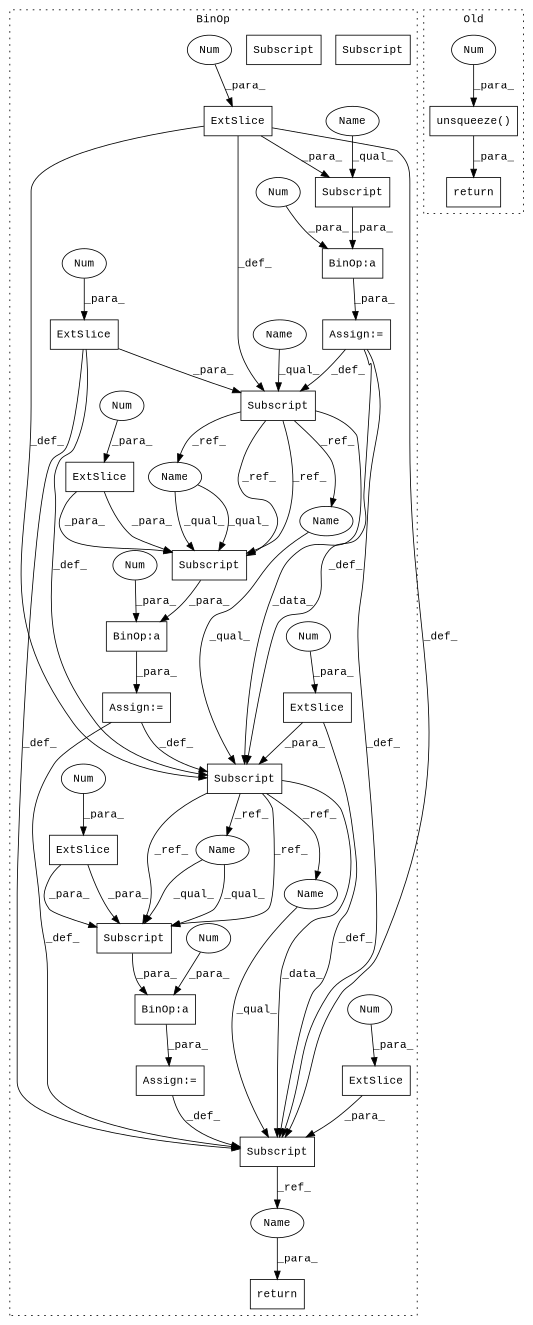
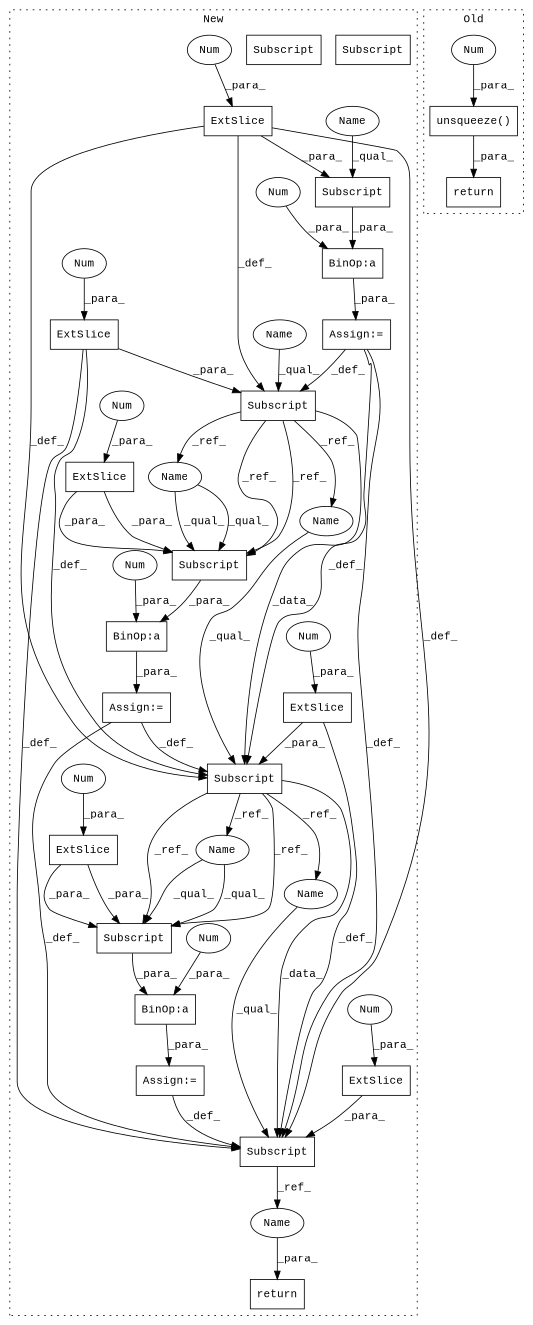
(214, 19) -> (214, 19)
